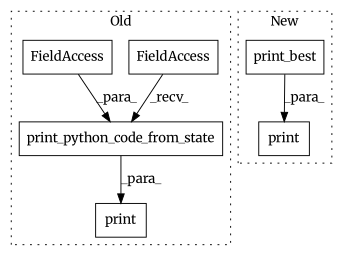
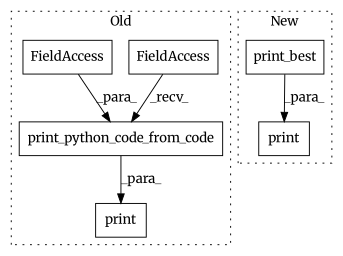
(121, 139) -> (121, 139)
